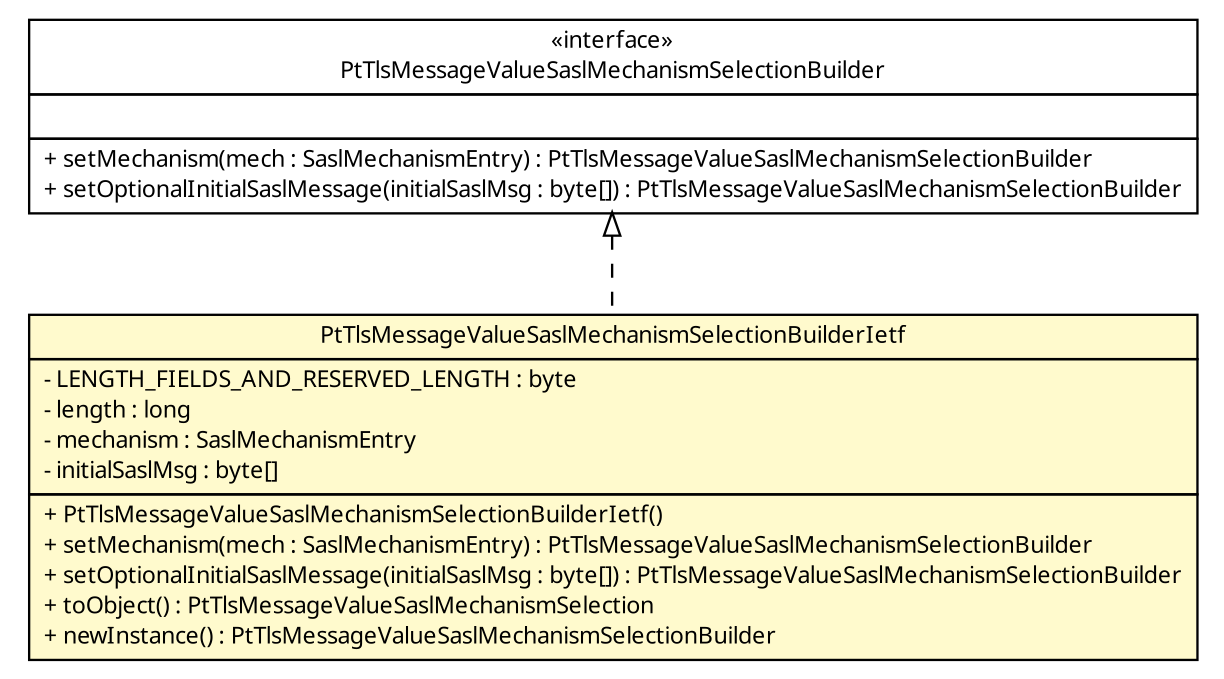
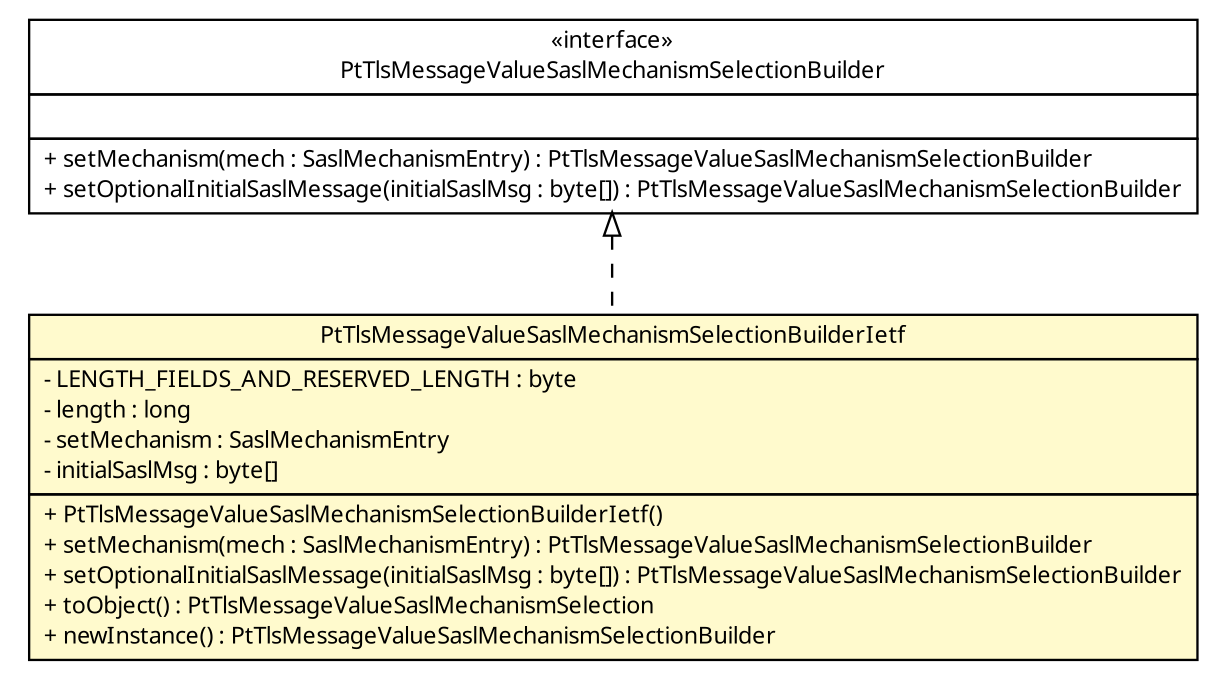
(231, 441) -> (247, 441)
